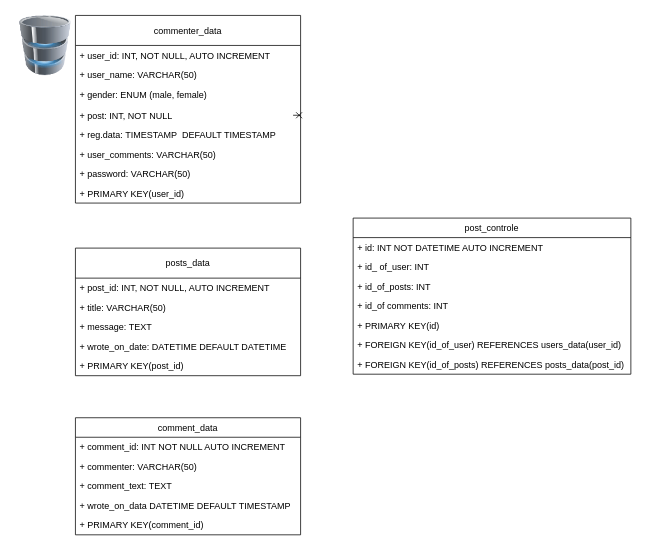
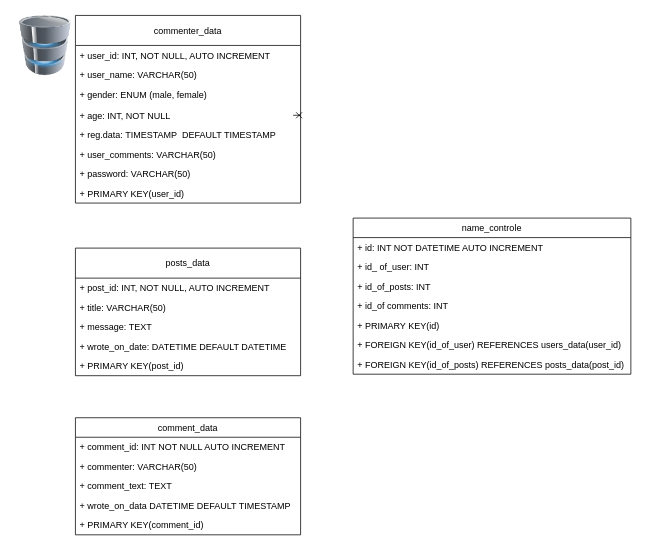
(125, 116) -> (123, 116)
(491, 228) -> (491, 228)
